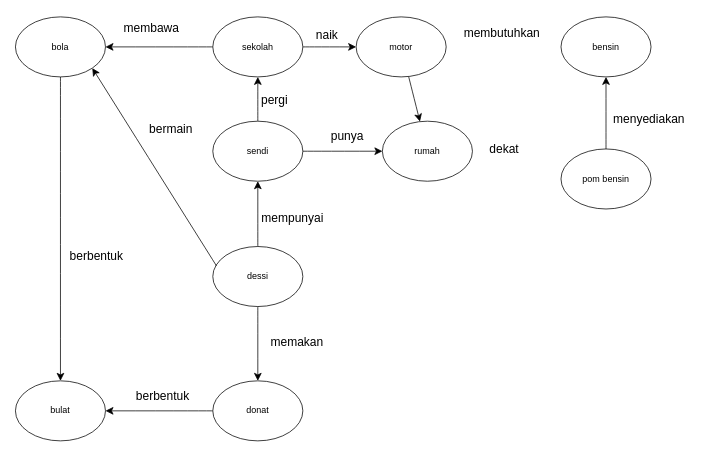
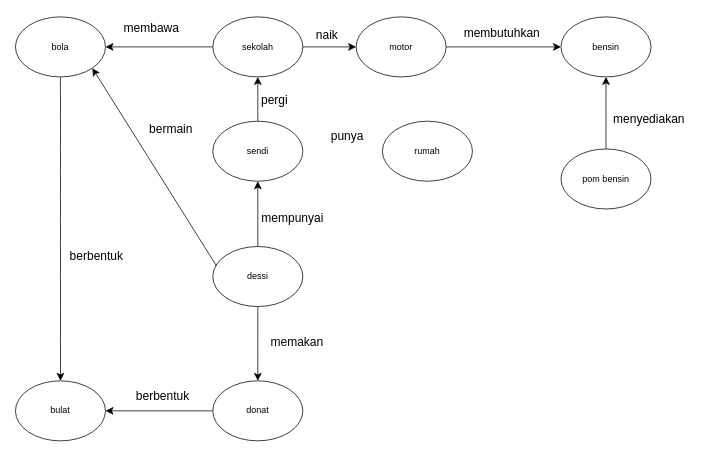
(413, 97) -> (553, 47)
(504, 149) -> none
(340, 151) -> none
